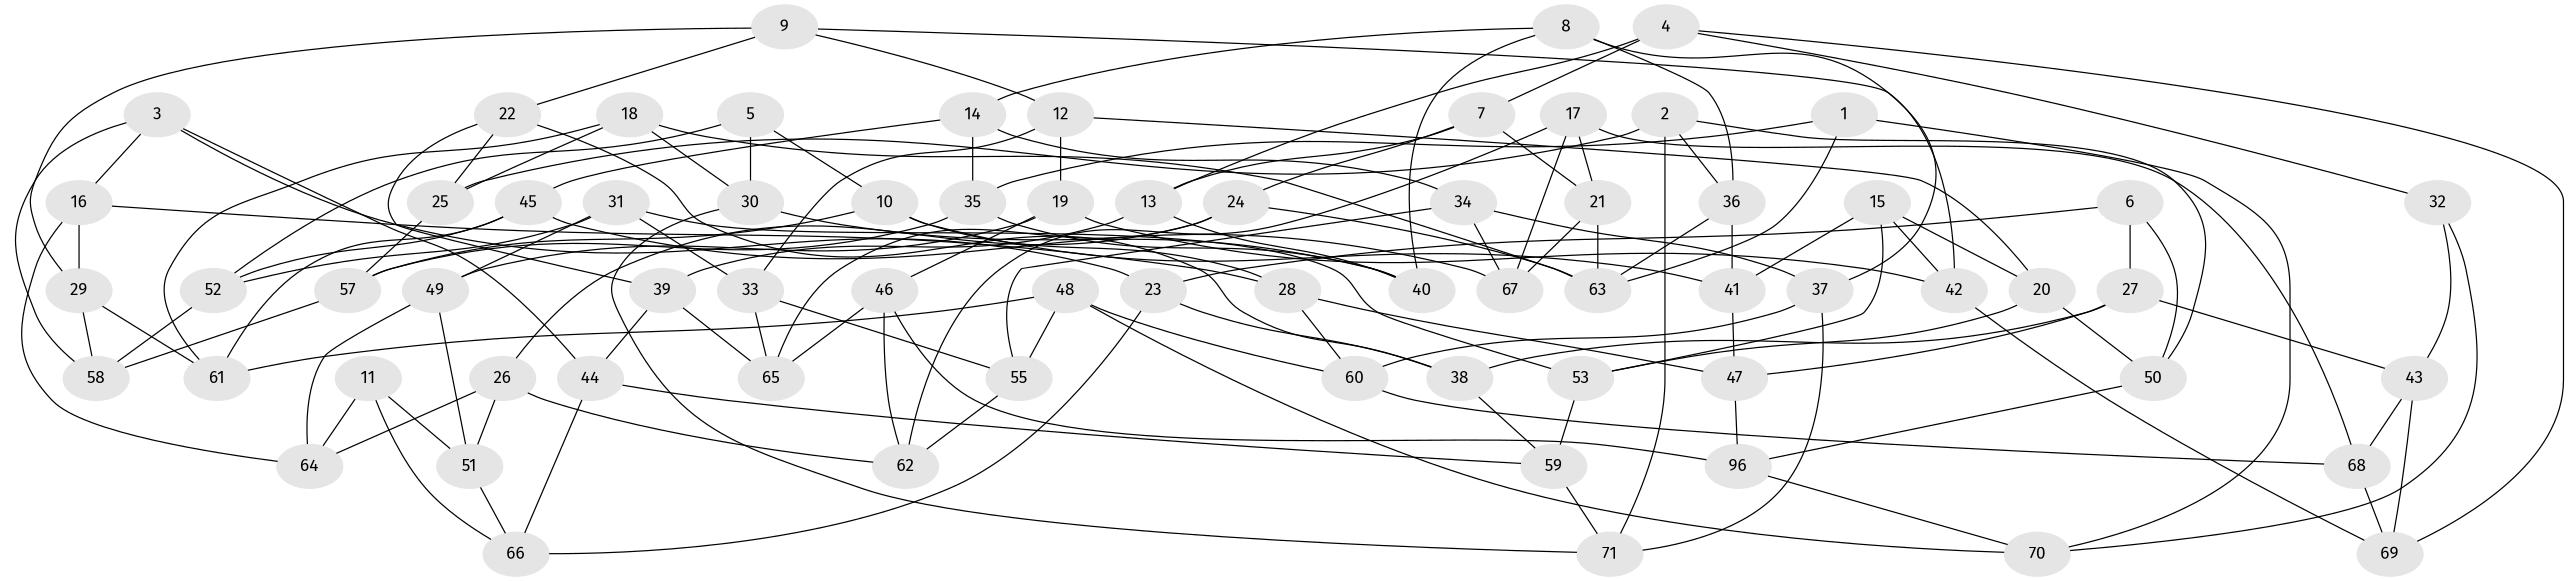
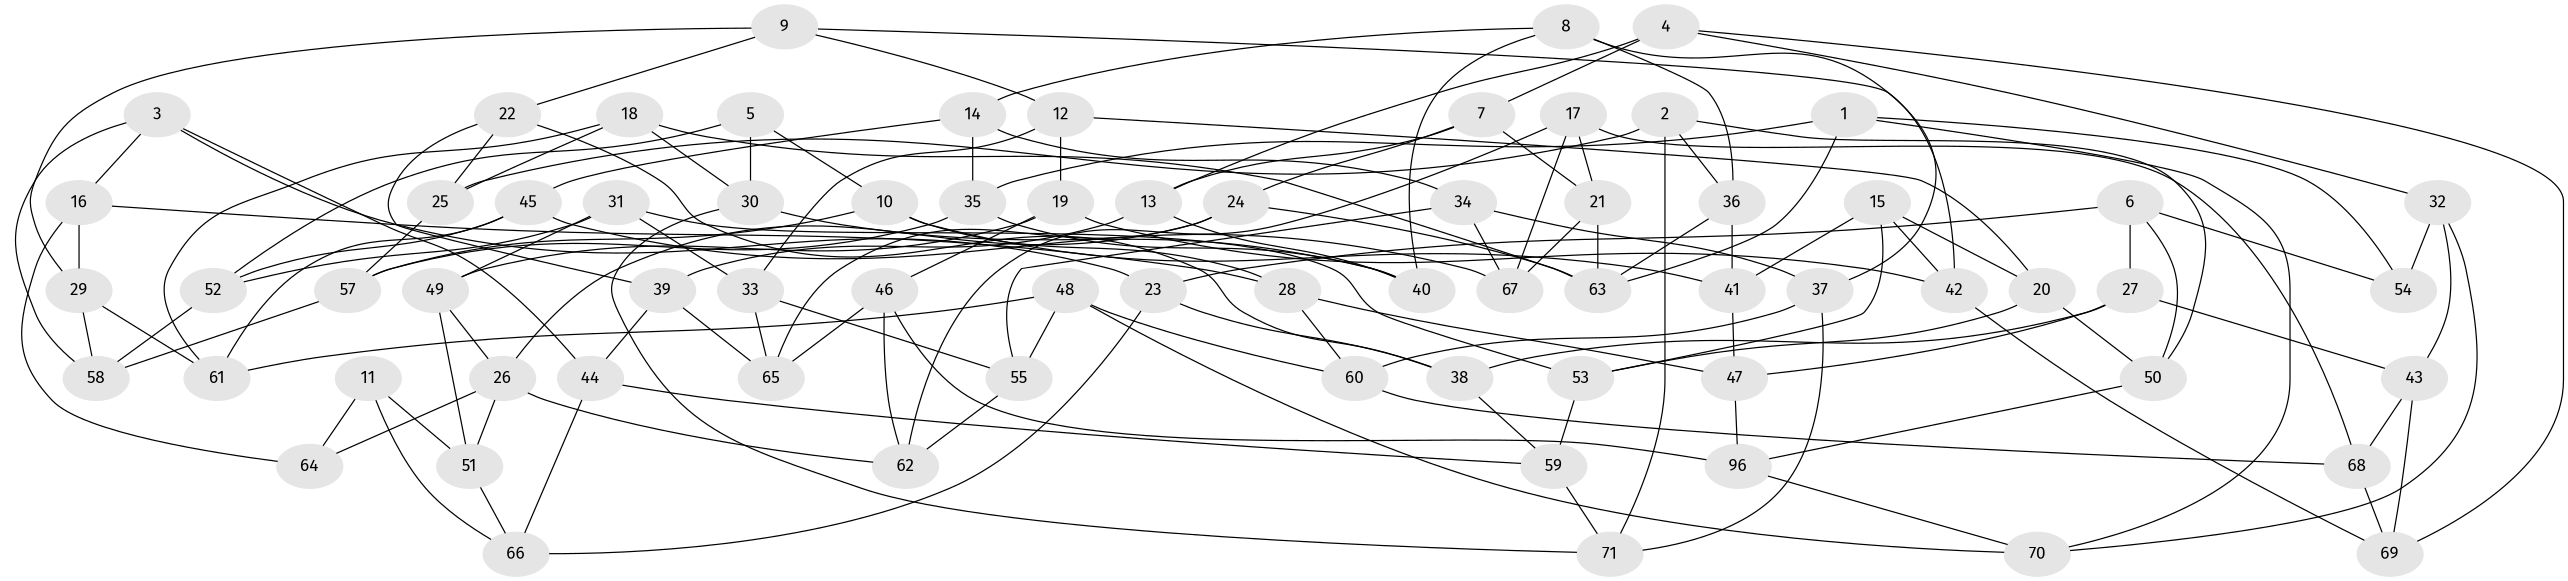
none -> (2404, 291)
(336, 347) -> (468, 333)
